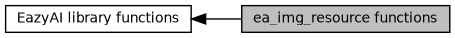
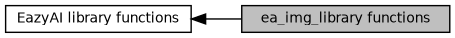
(346, 19) -> (346, 19)
